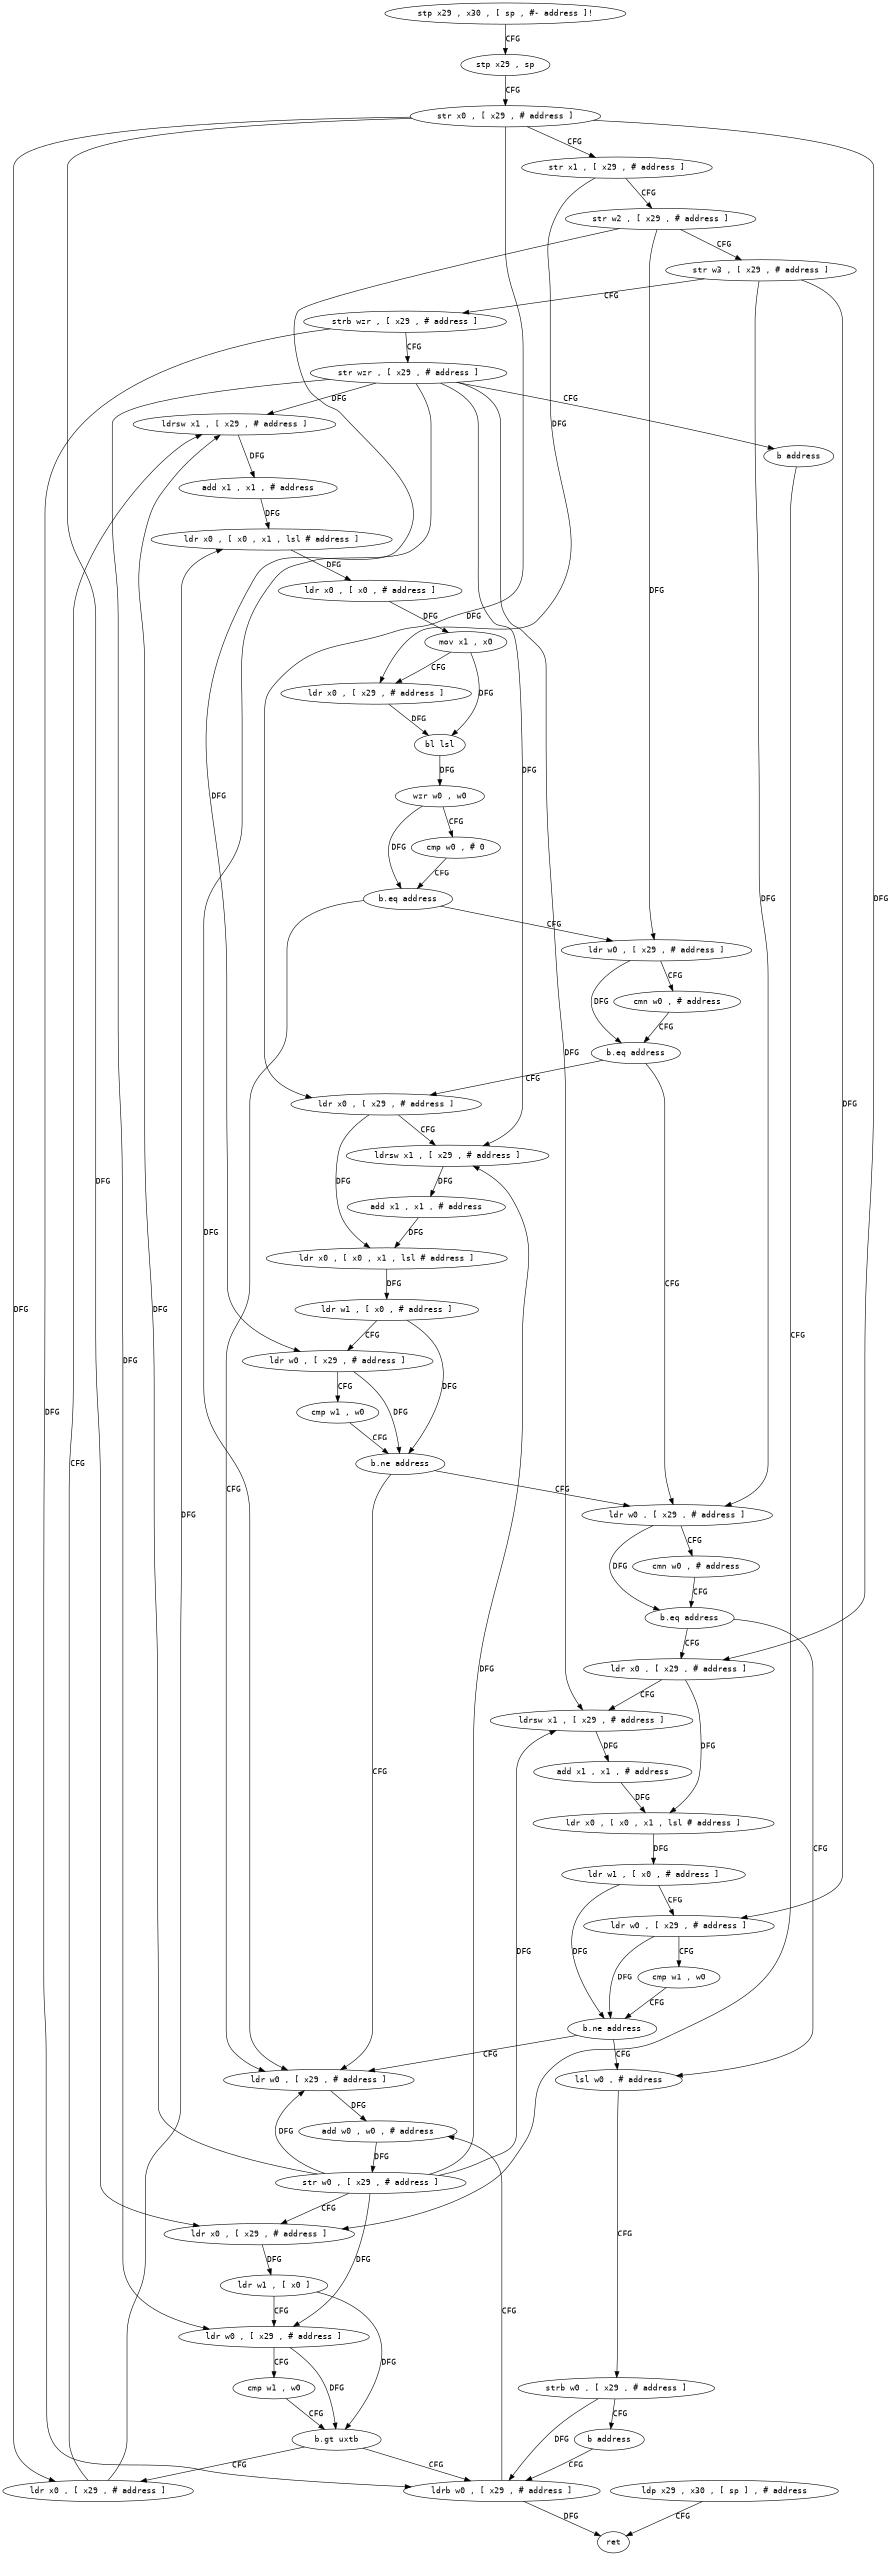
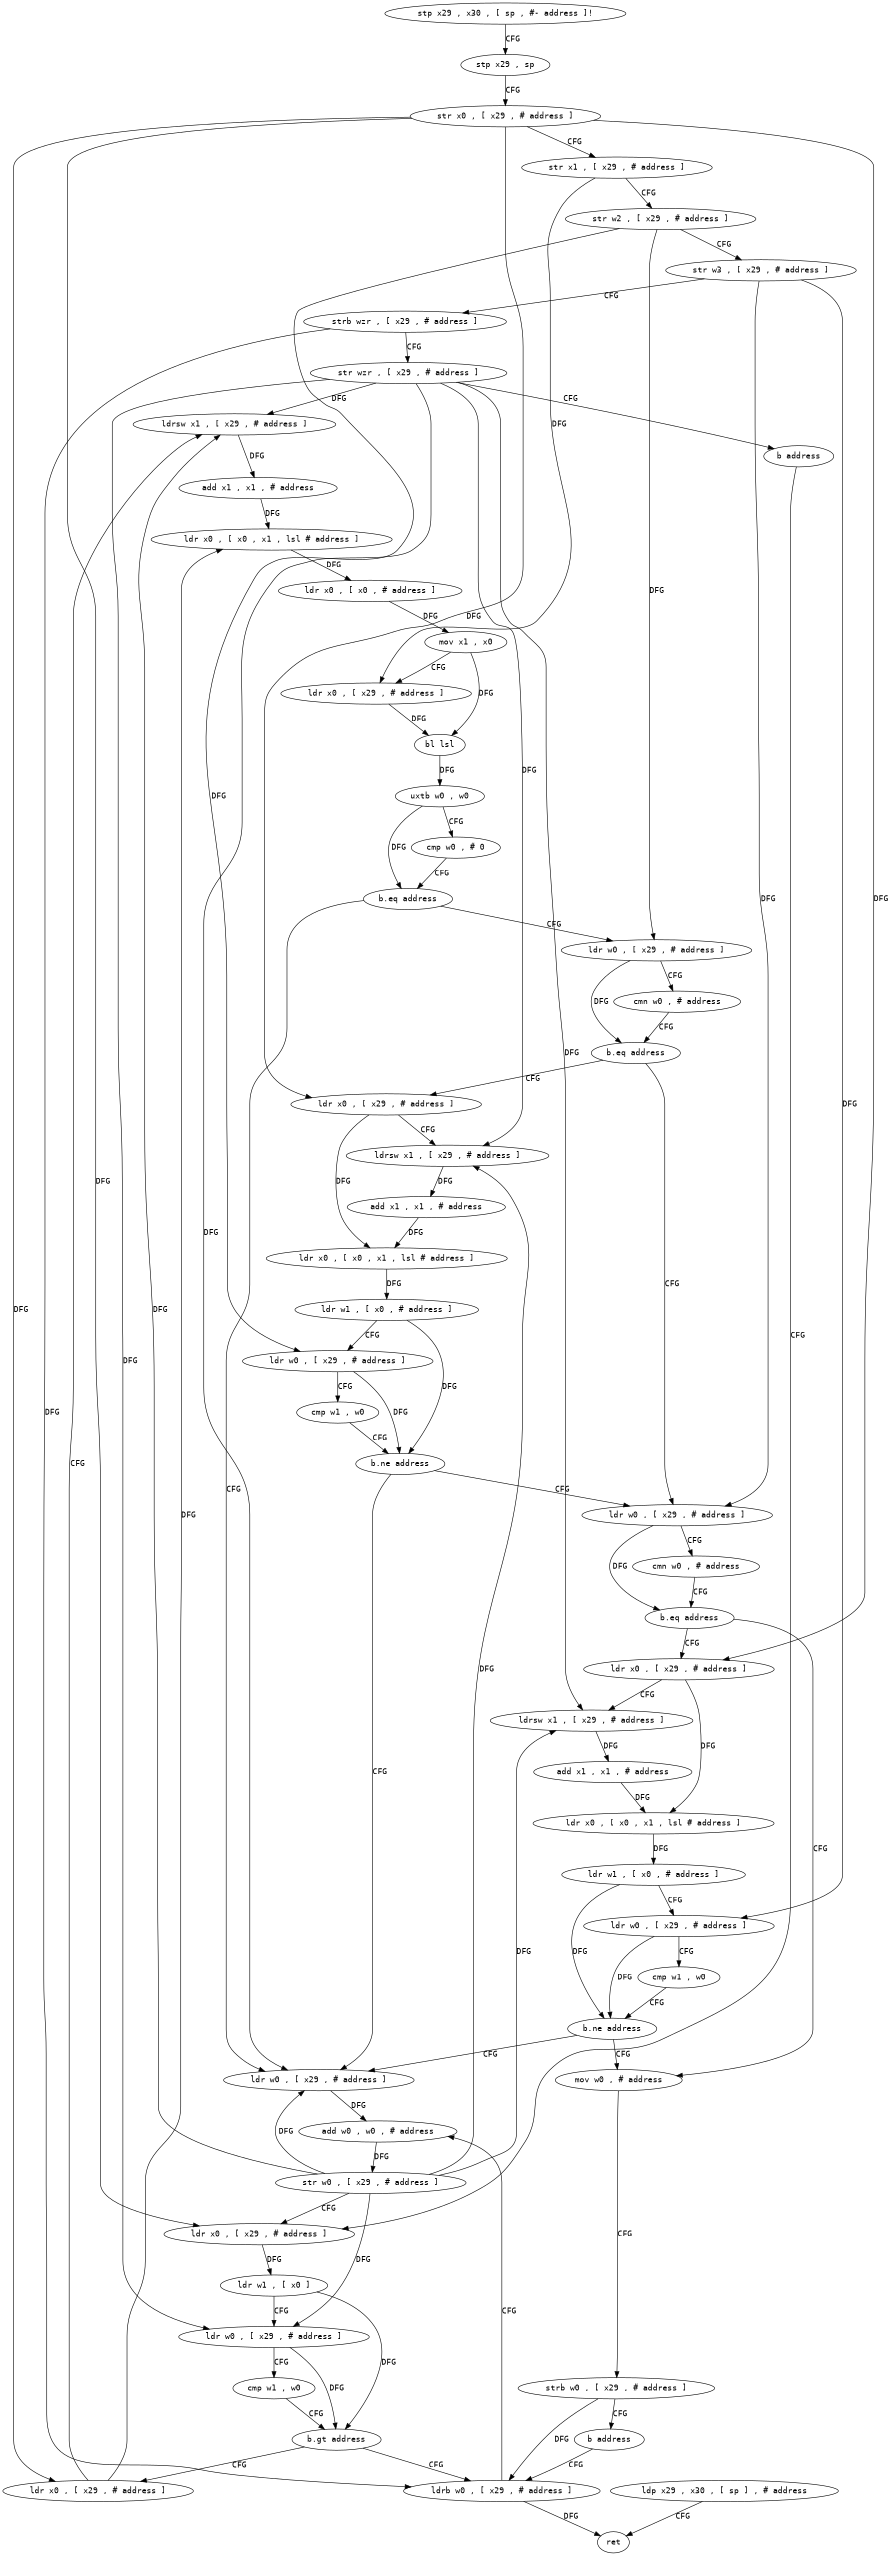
(440, 796) -> (440, 796)
(619, 2080) -> (619, 2080)
(337, 2440) -> (337, 2440)
